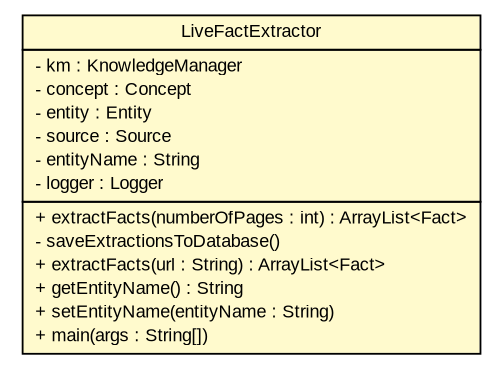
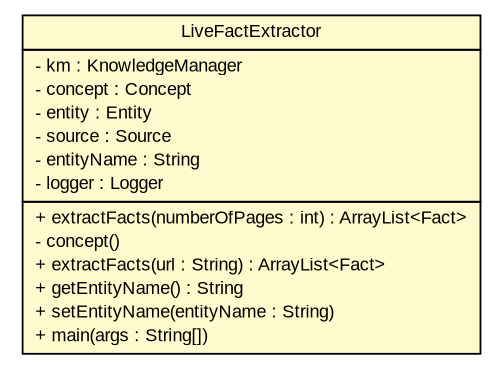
(158, 242) -> (78, 242)
